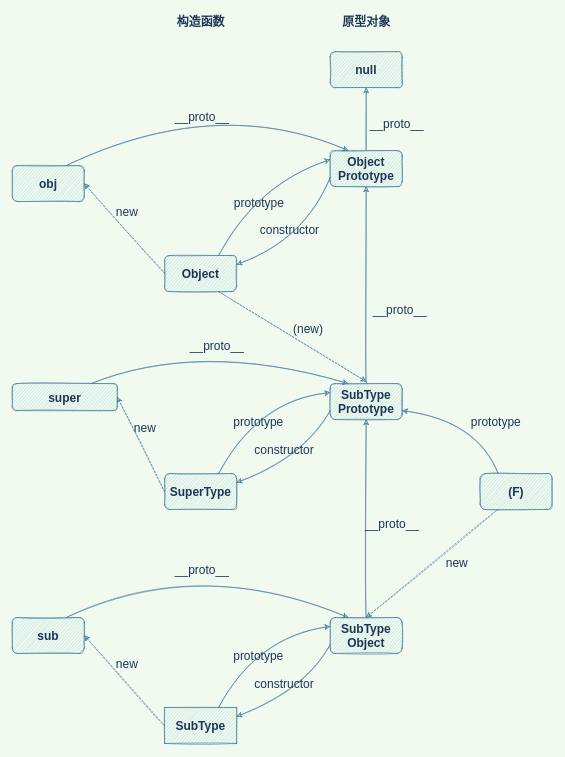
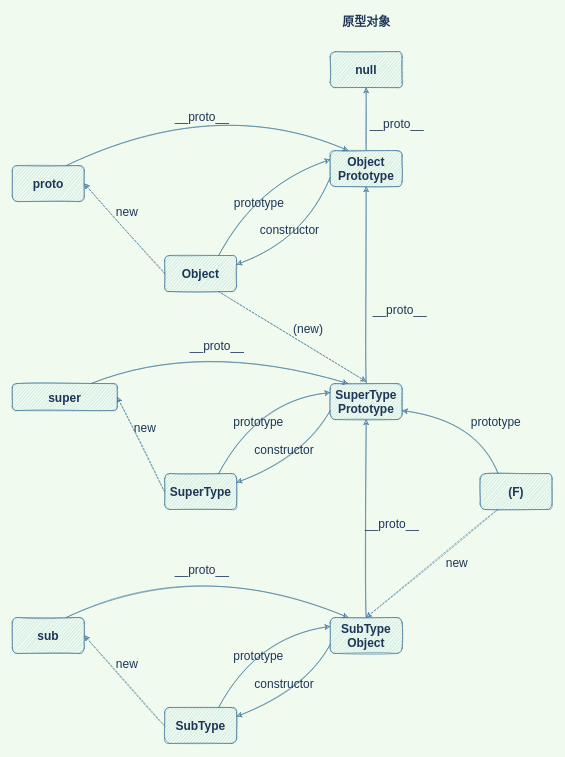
(201, 21) -> none
(48, 183) -> (48, 183)
(366, 401) -> (366, 401)
(201, 725) -> (201, 725)
